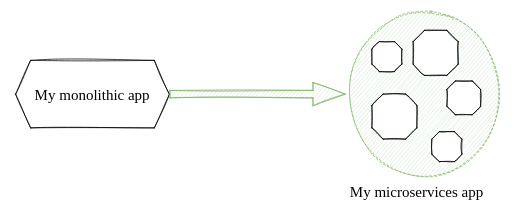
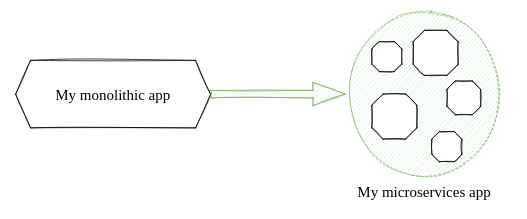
(92, 94) -> (113, 94)
(417, 192) -> (424, 192)
